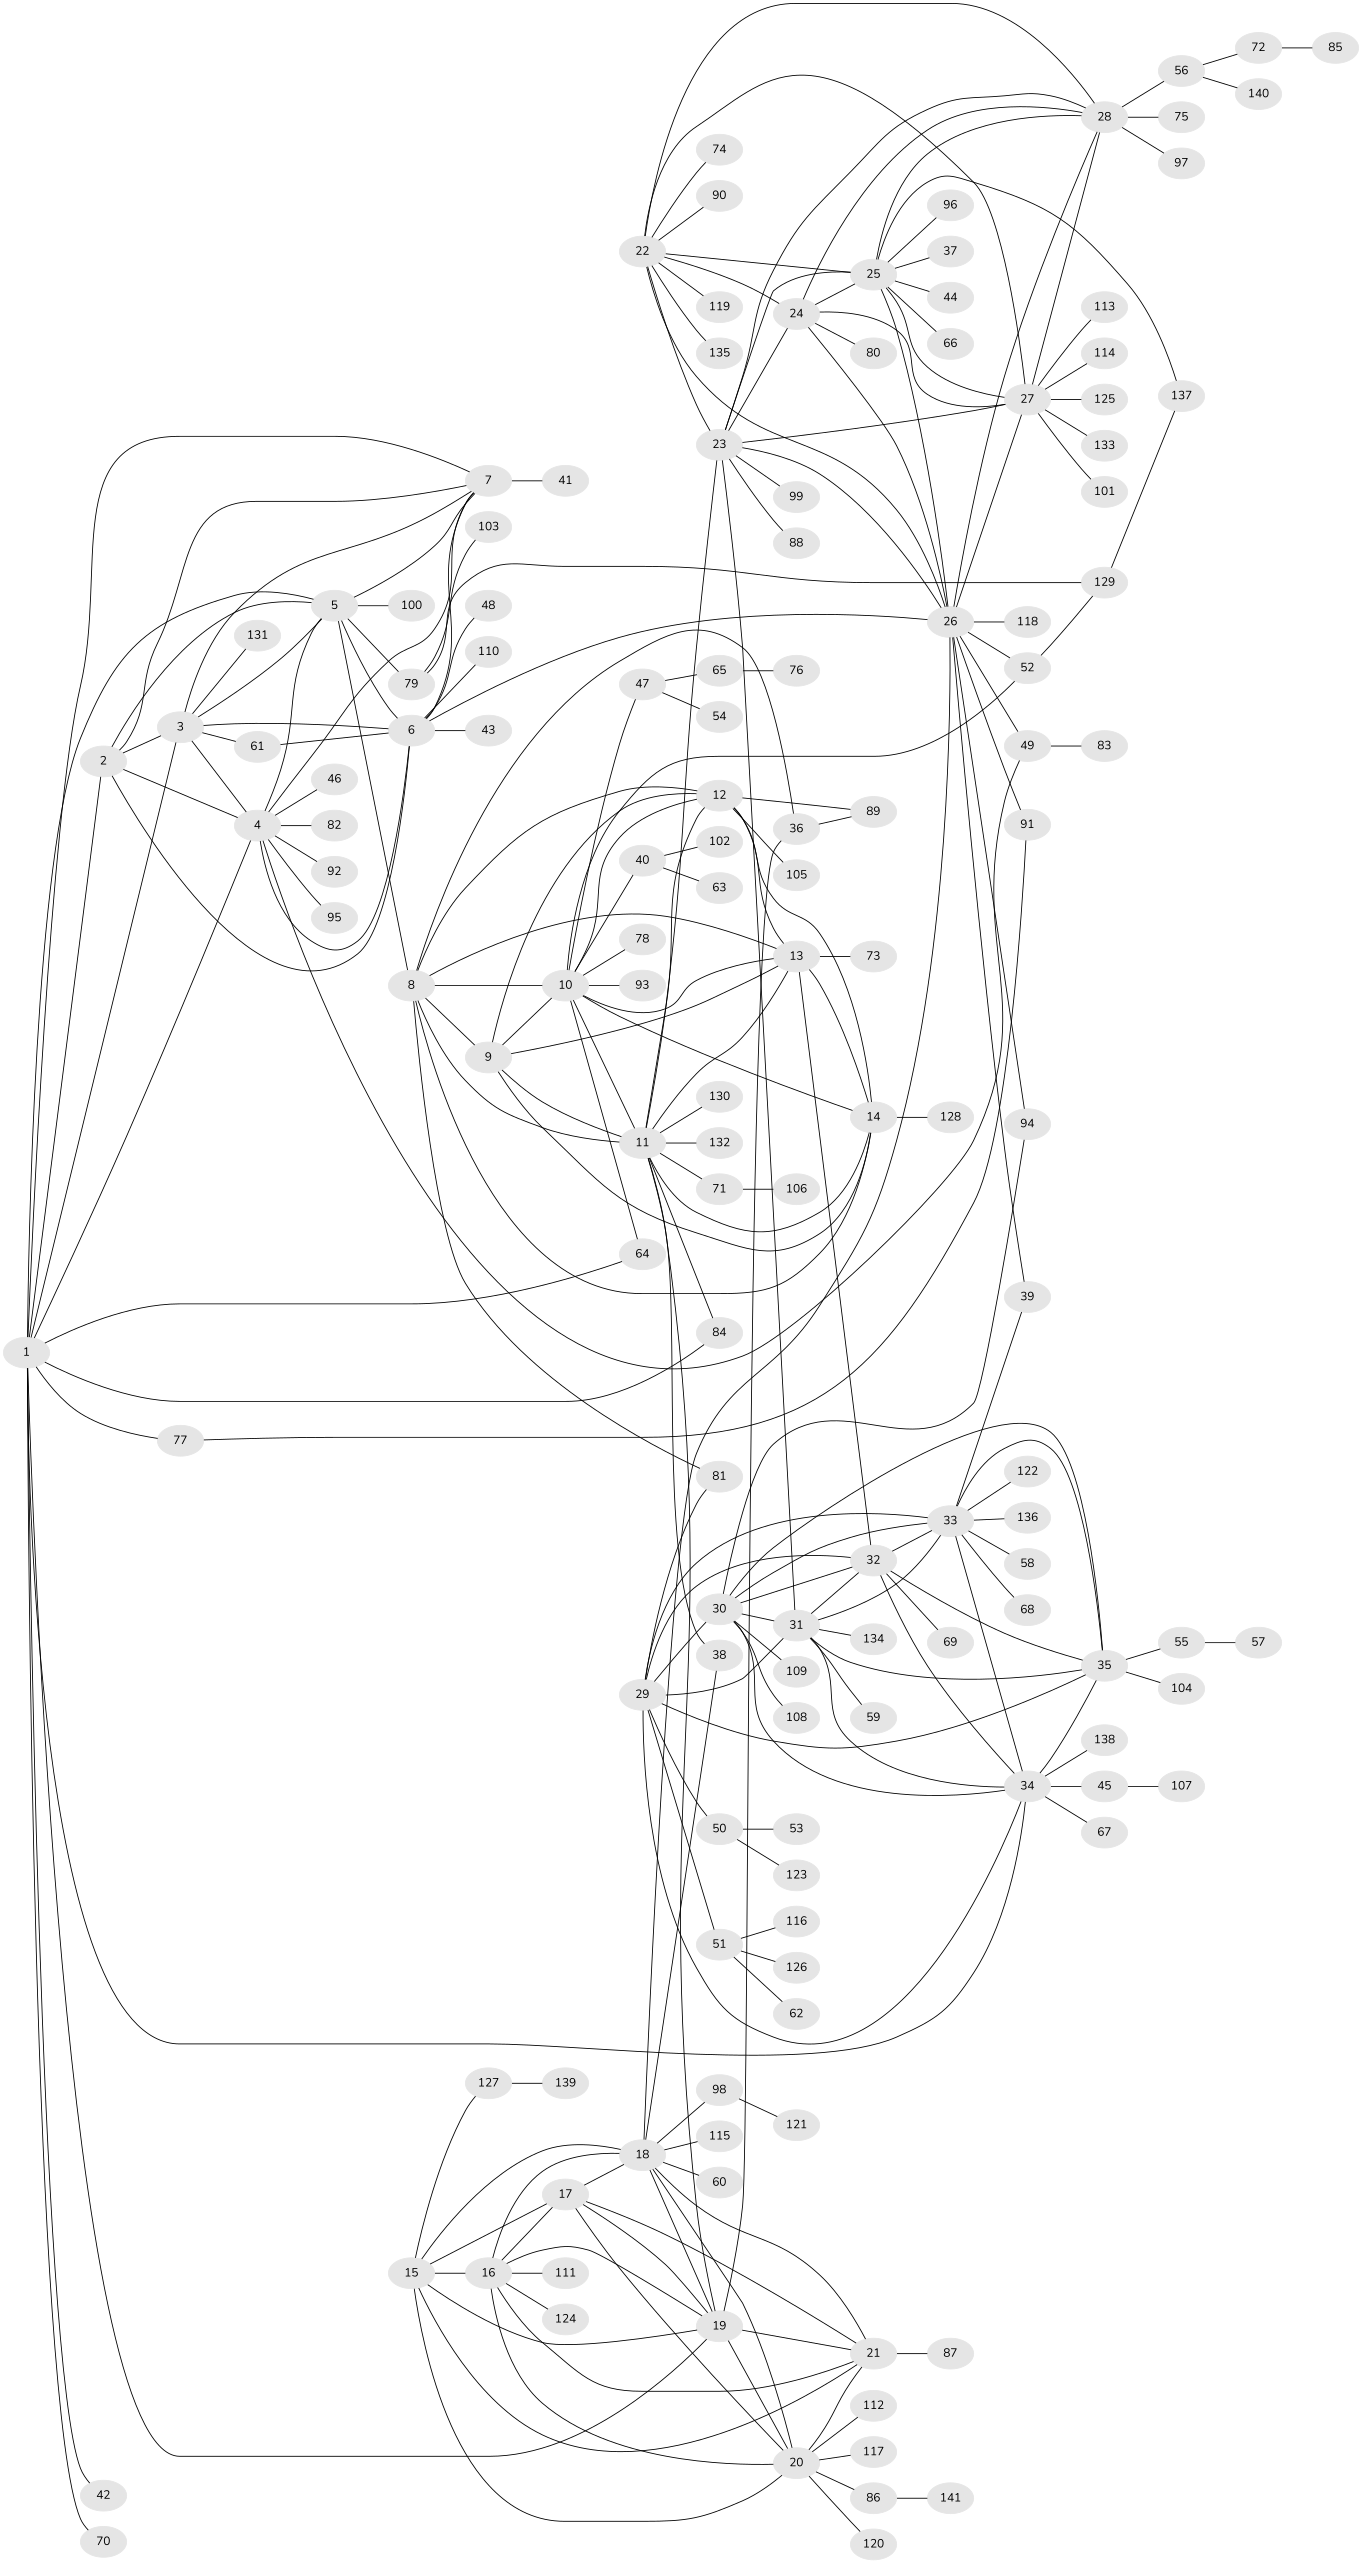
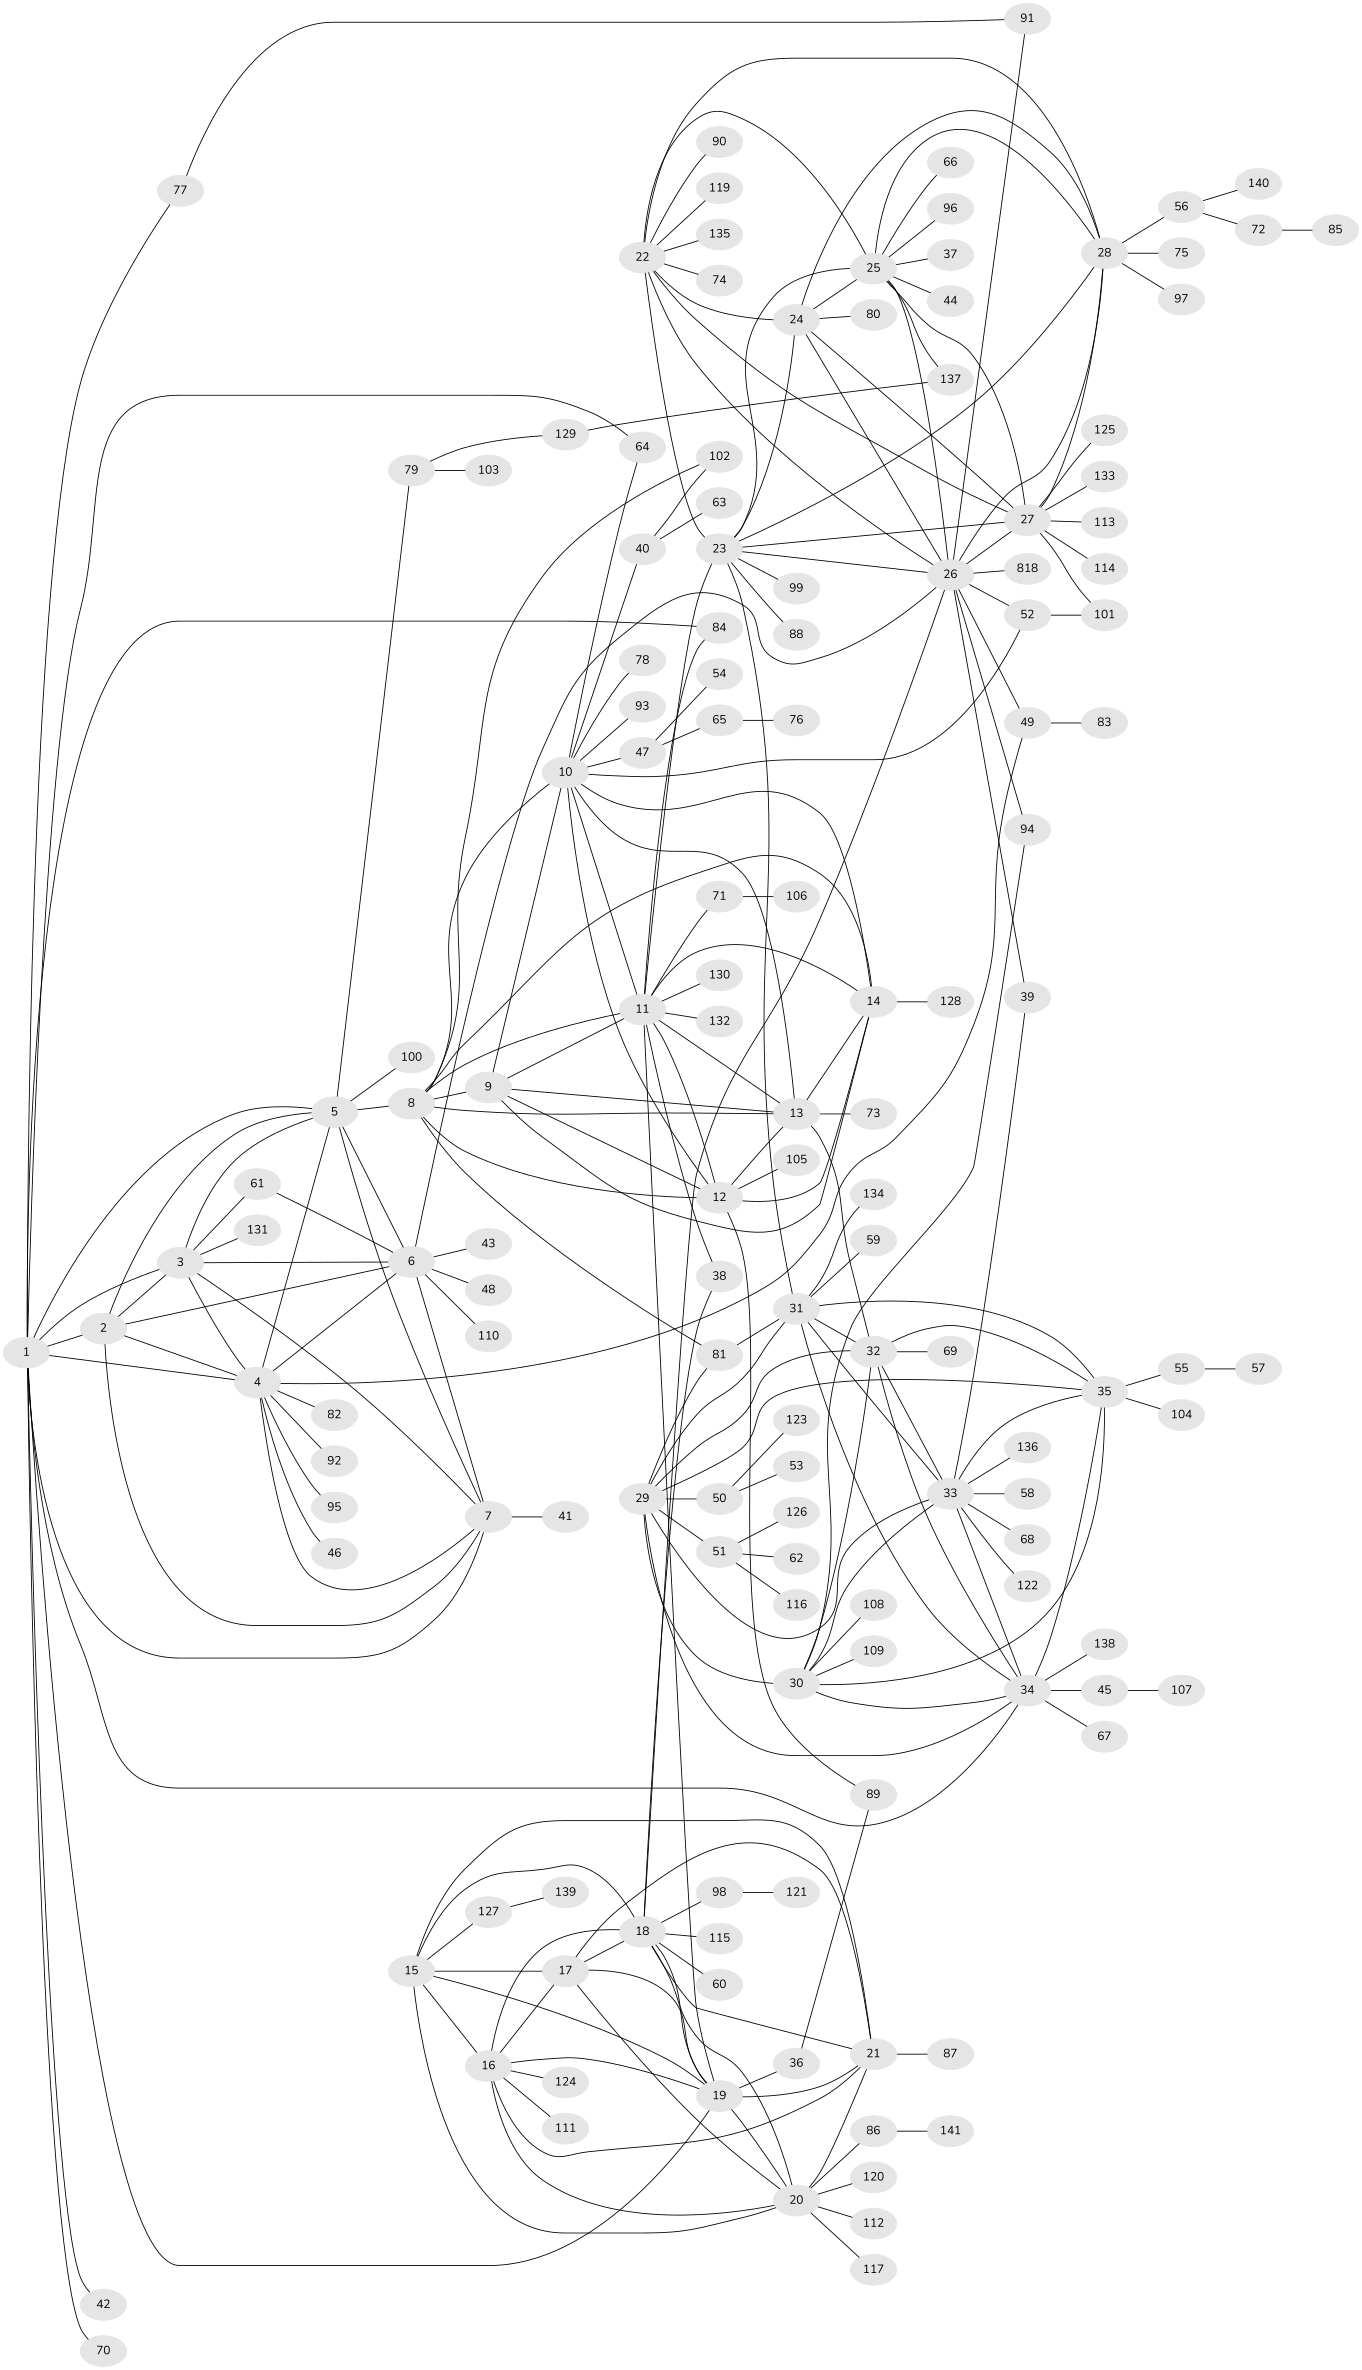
(1028, 622) -> (1028, 569)
(1067, 626) -> (1066, 615)
(592, 681) -> (481, 734)
(758, 1617) -> (758, 1332)
